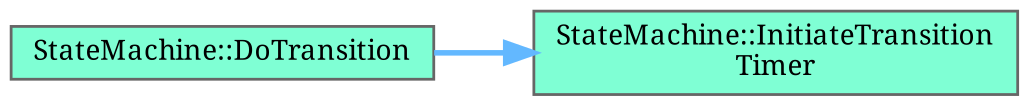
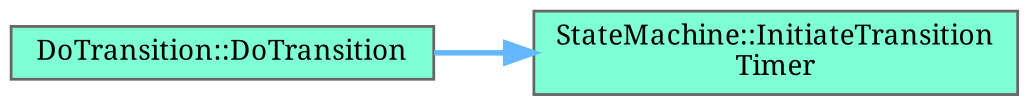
(222, 53) -> (222, 53)
